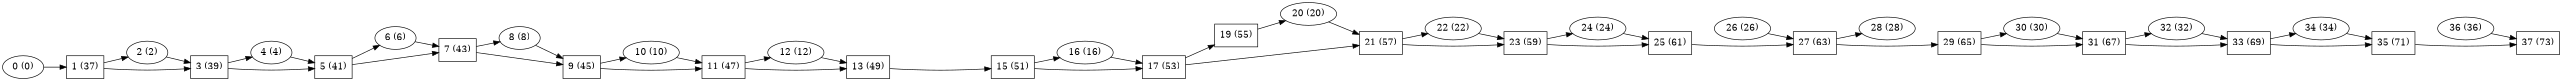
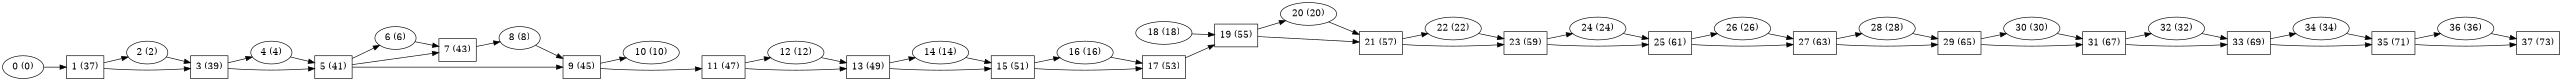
none -> (1164, 33)
none -> (1922, 36)
none -> (1701, 37)
none -> (2425, 37)
none -> (940, 53)
(1269, 55) -> (1305, 39)
(516, 58) -> (454, 67)
(686, 60) -> none
